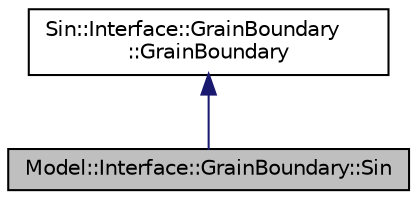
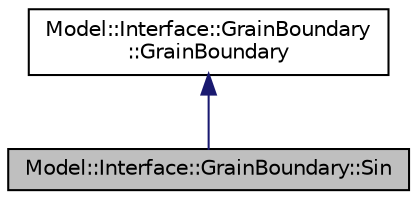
(209, 42) -> (209, 42)
